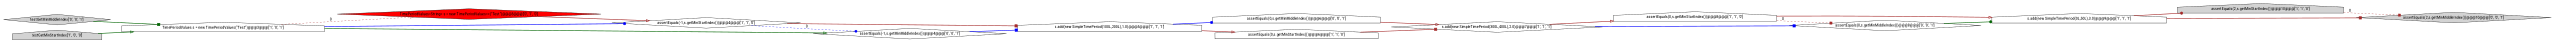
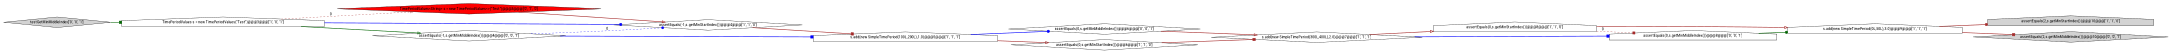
(2371, 14) -> none
(1297, 19) -> (1104, 29)
(1885, 25) -> (1693, 36)
(803, 29) -> (596, 31)
(57, 35) -> none
(1297, 35) -> (1104, 45)
